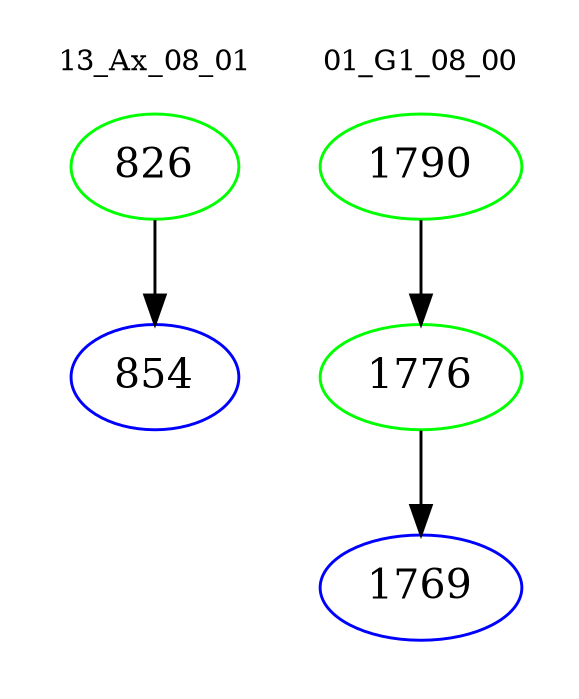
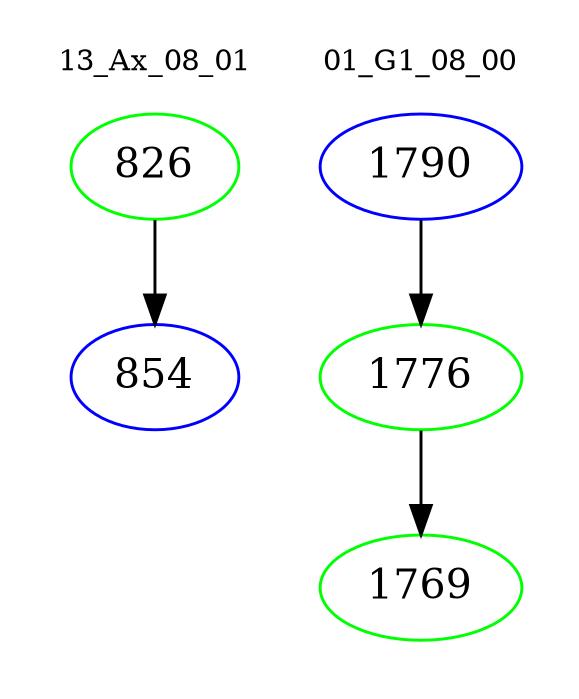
(421, 167) -> (421, 167)
(421, 588) -> (421, 588)
